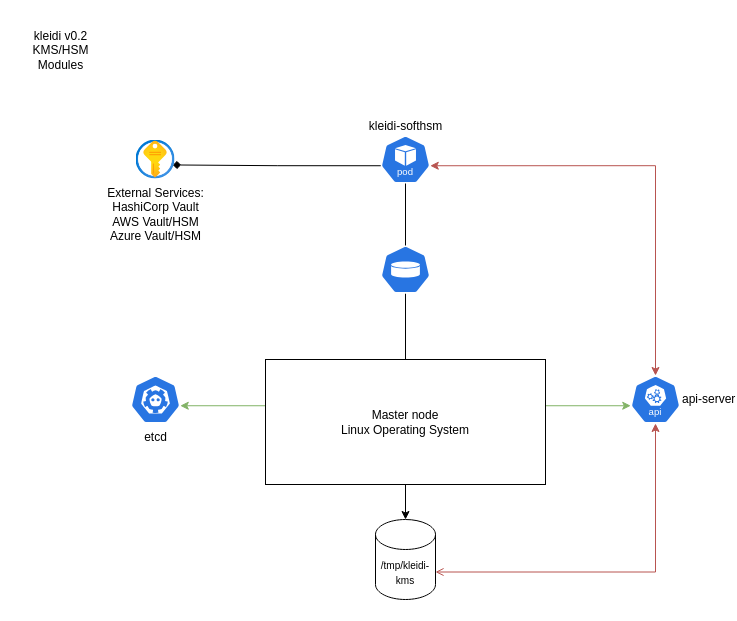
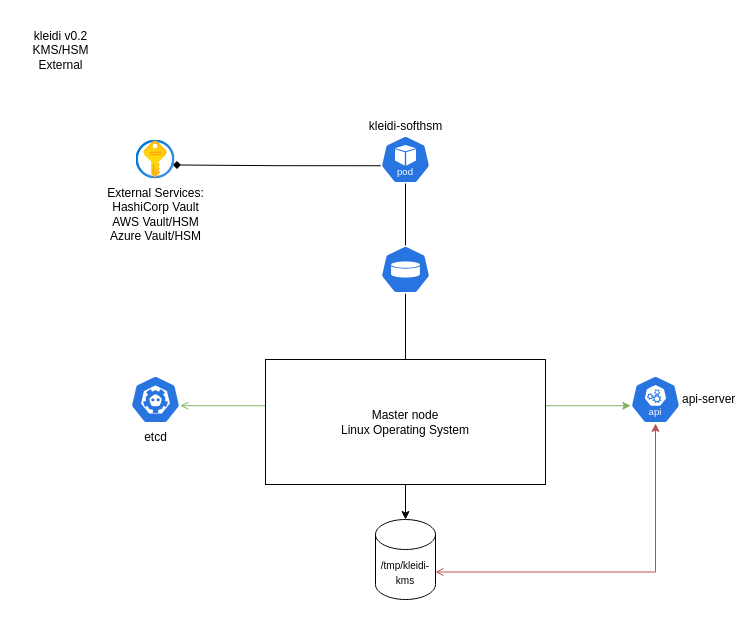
(61, 51) -> (61, 51)
(647, 166) -> none
(188, 406) -> (185, 406)
